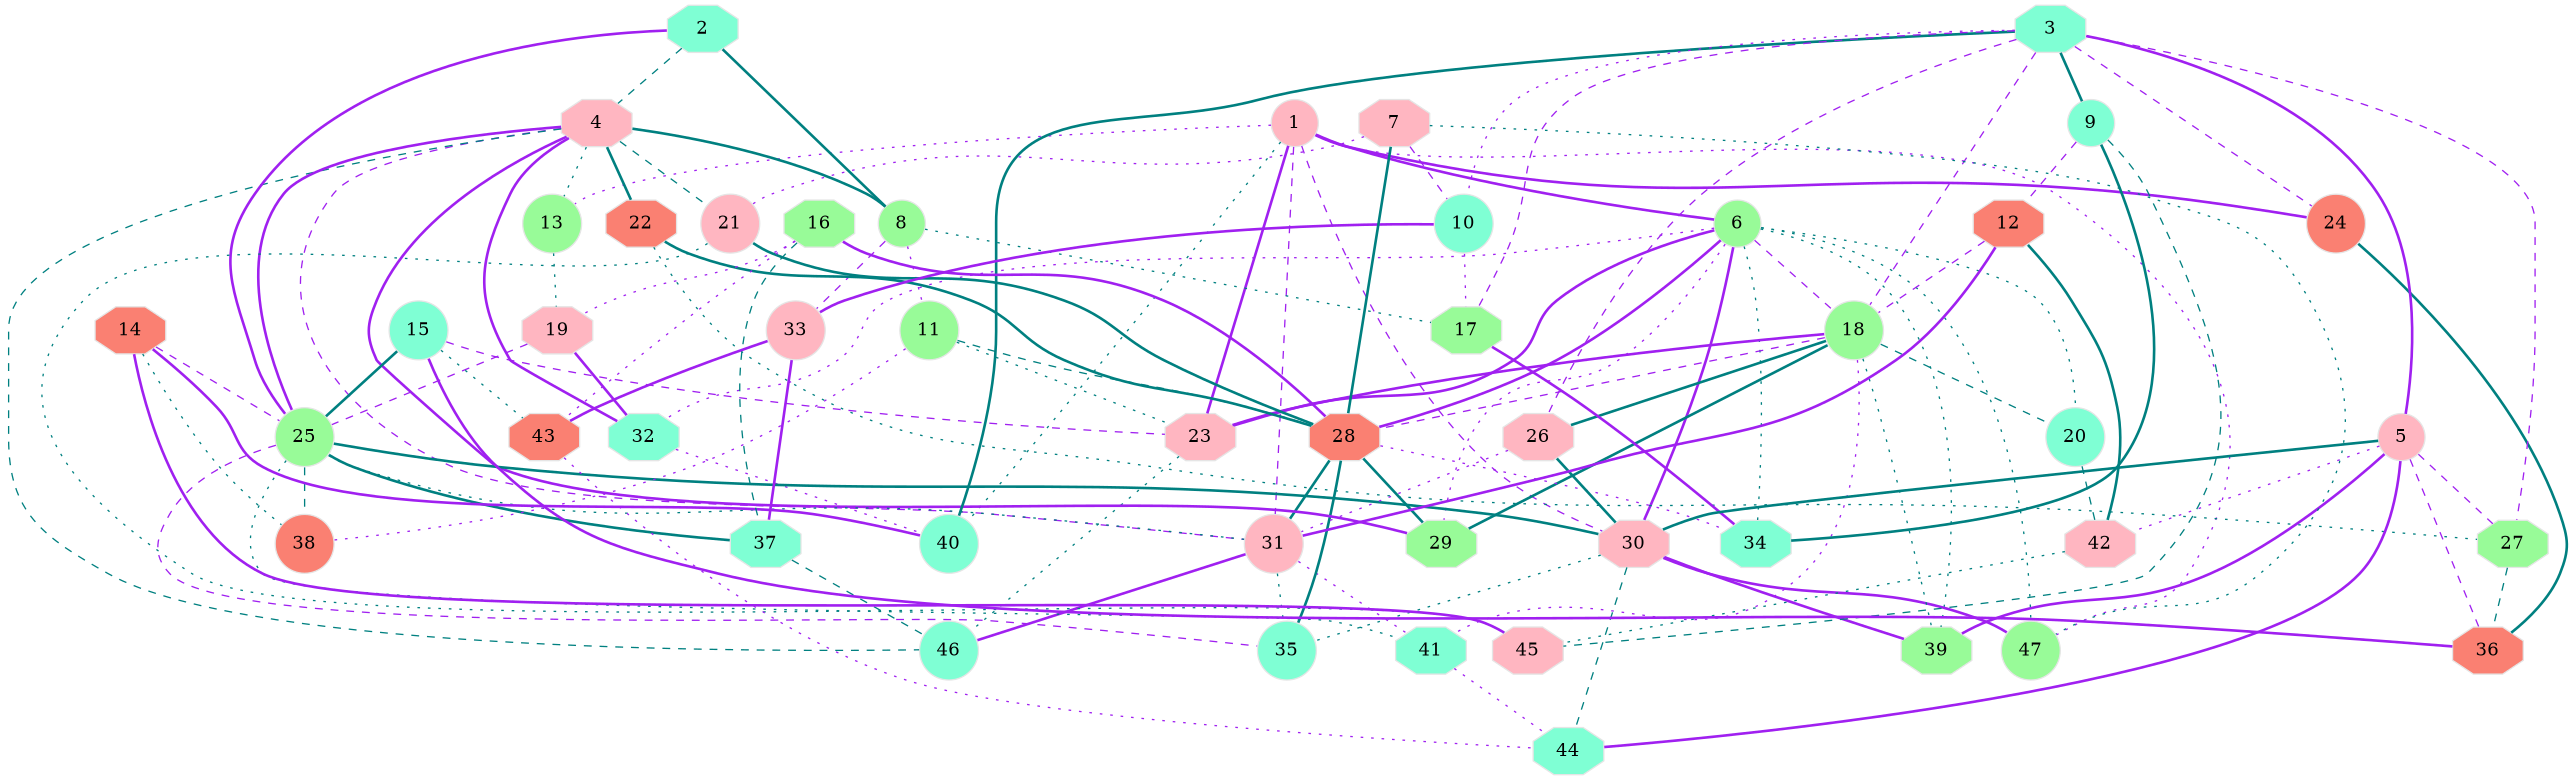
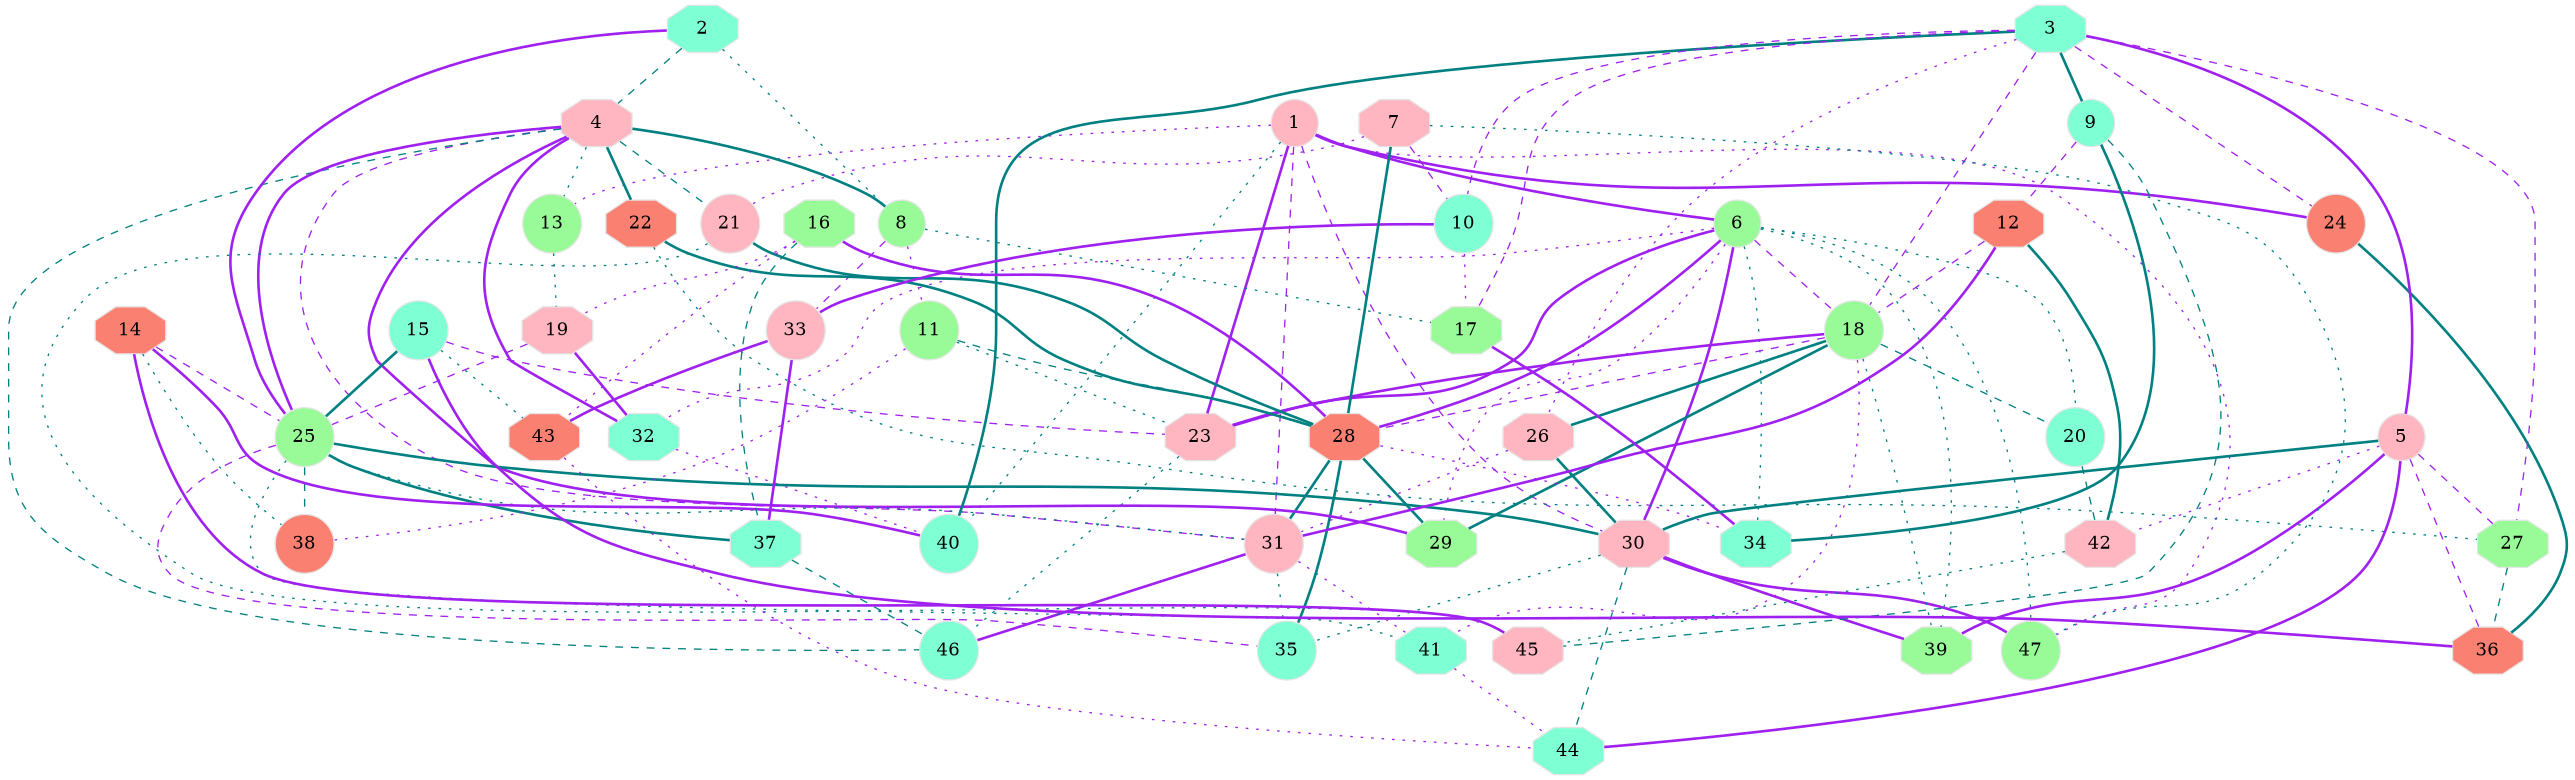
(1601, 67) -> (1601, 67)
(804, 128) -> (804, 128)
(1735, 169) -> (1735, 169)
